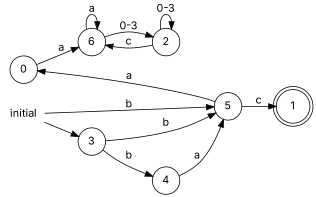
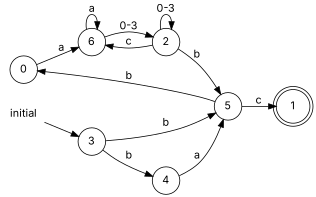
(129, 76) -> (129, 76)
(125, 110) -> (200, 66)
